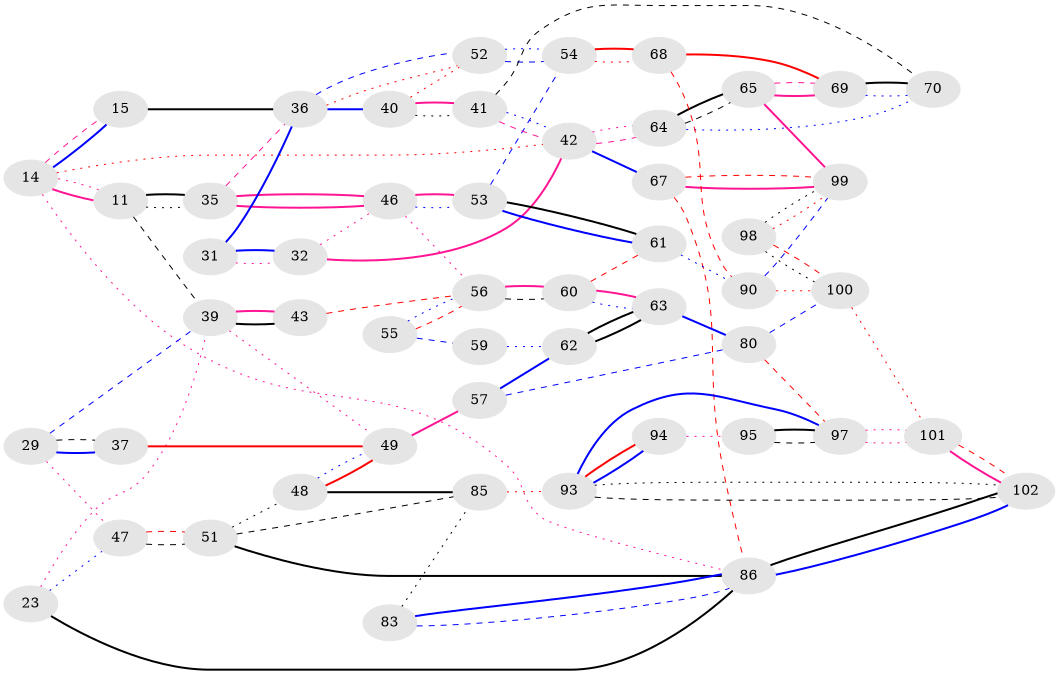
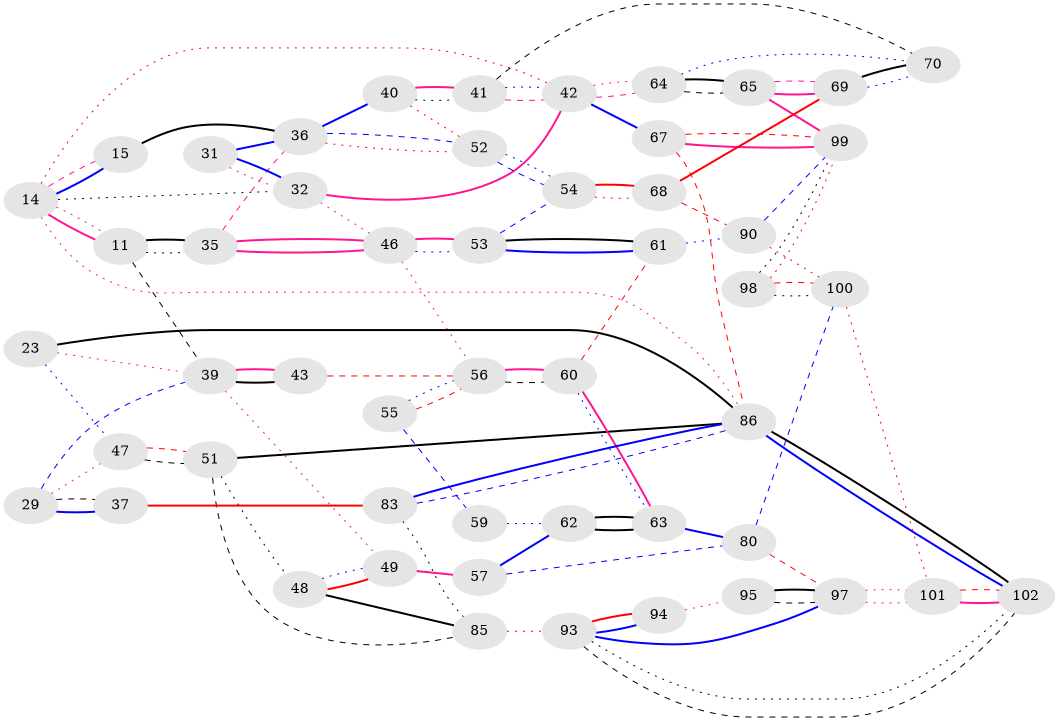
none -> (165, 195)
(255, 446) -> (255, 506)
